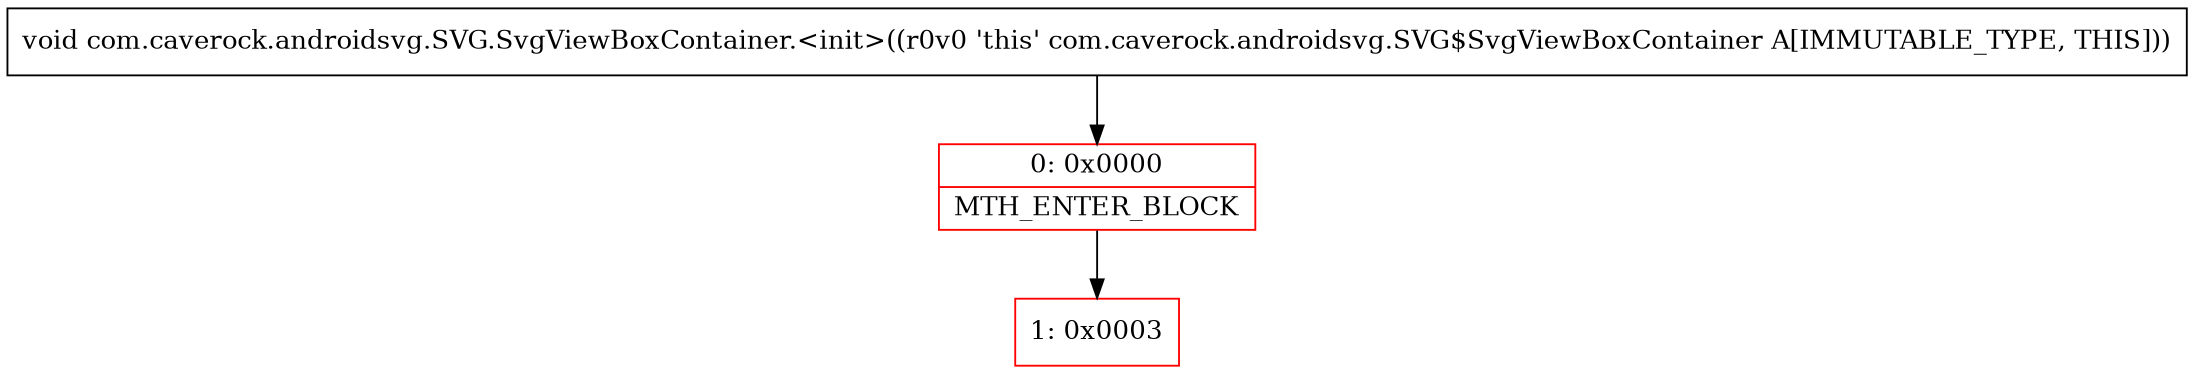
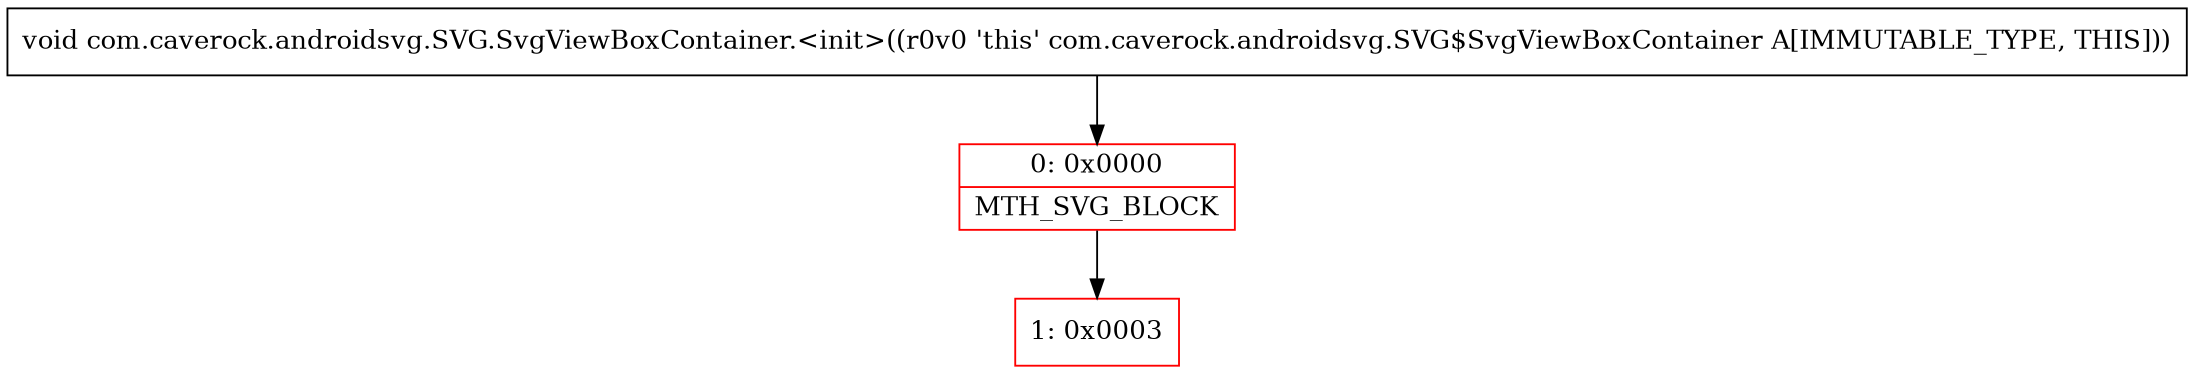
(1097, 208) -> (1097, 208)
